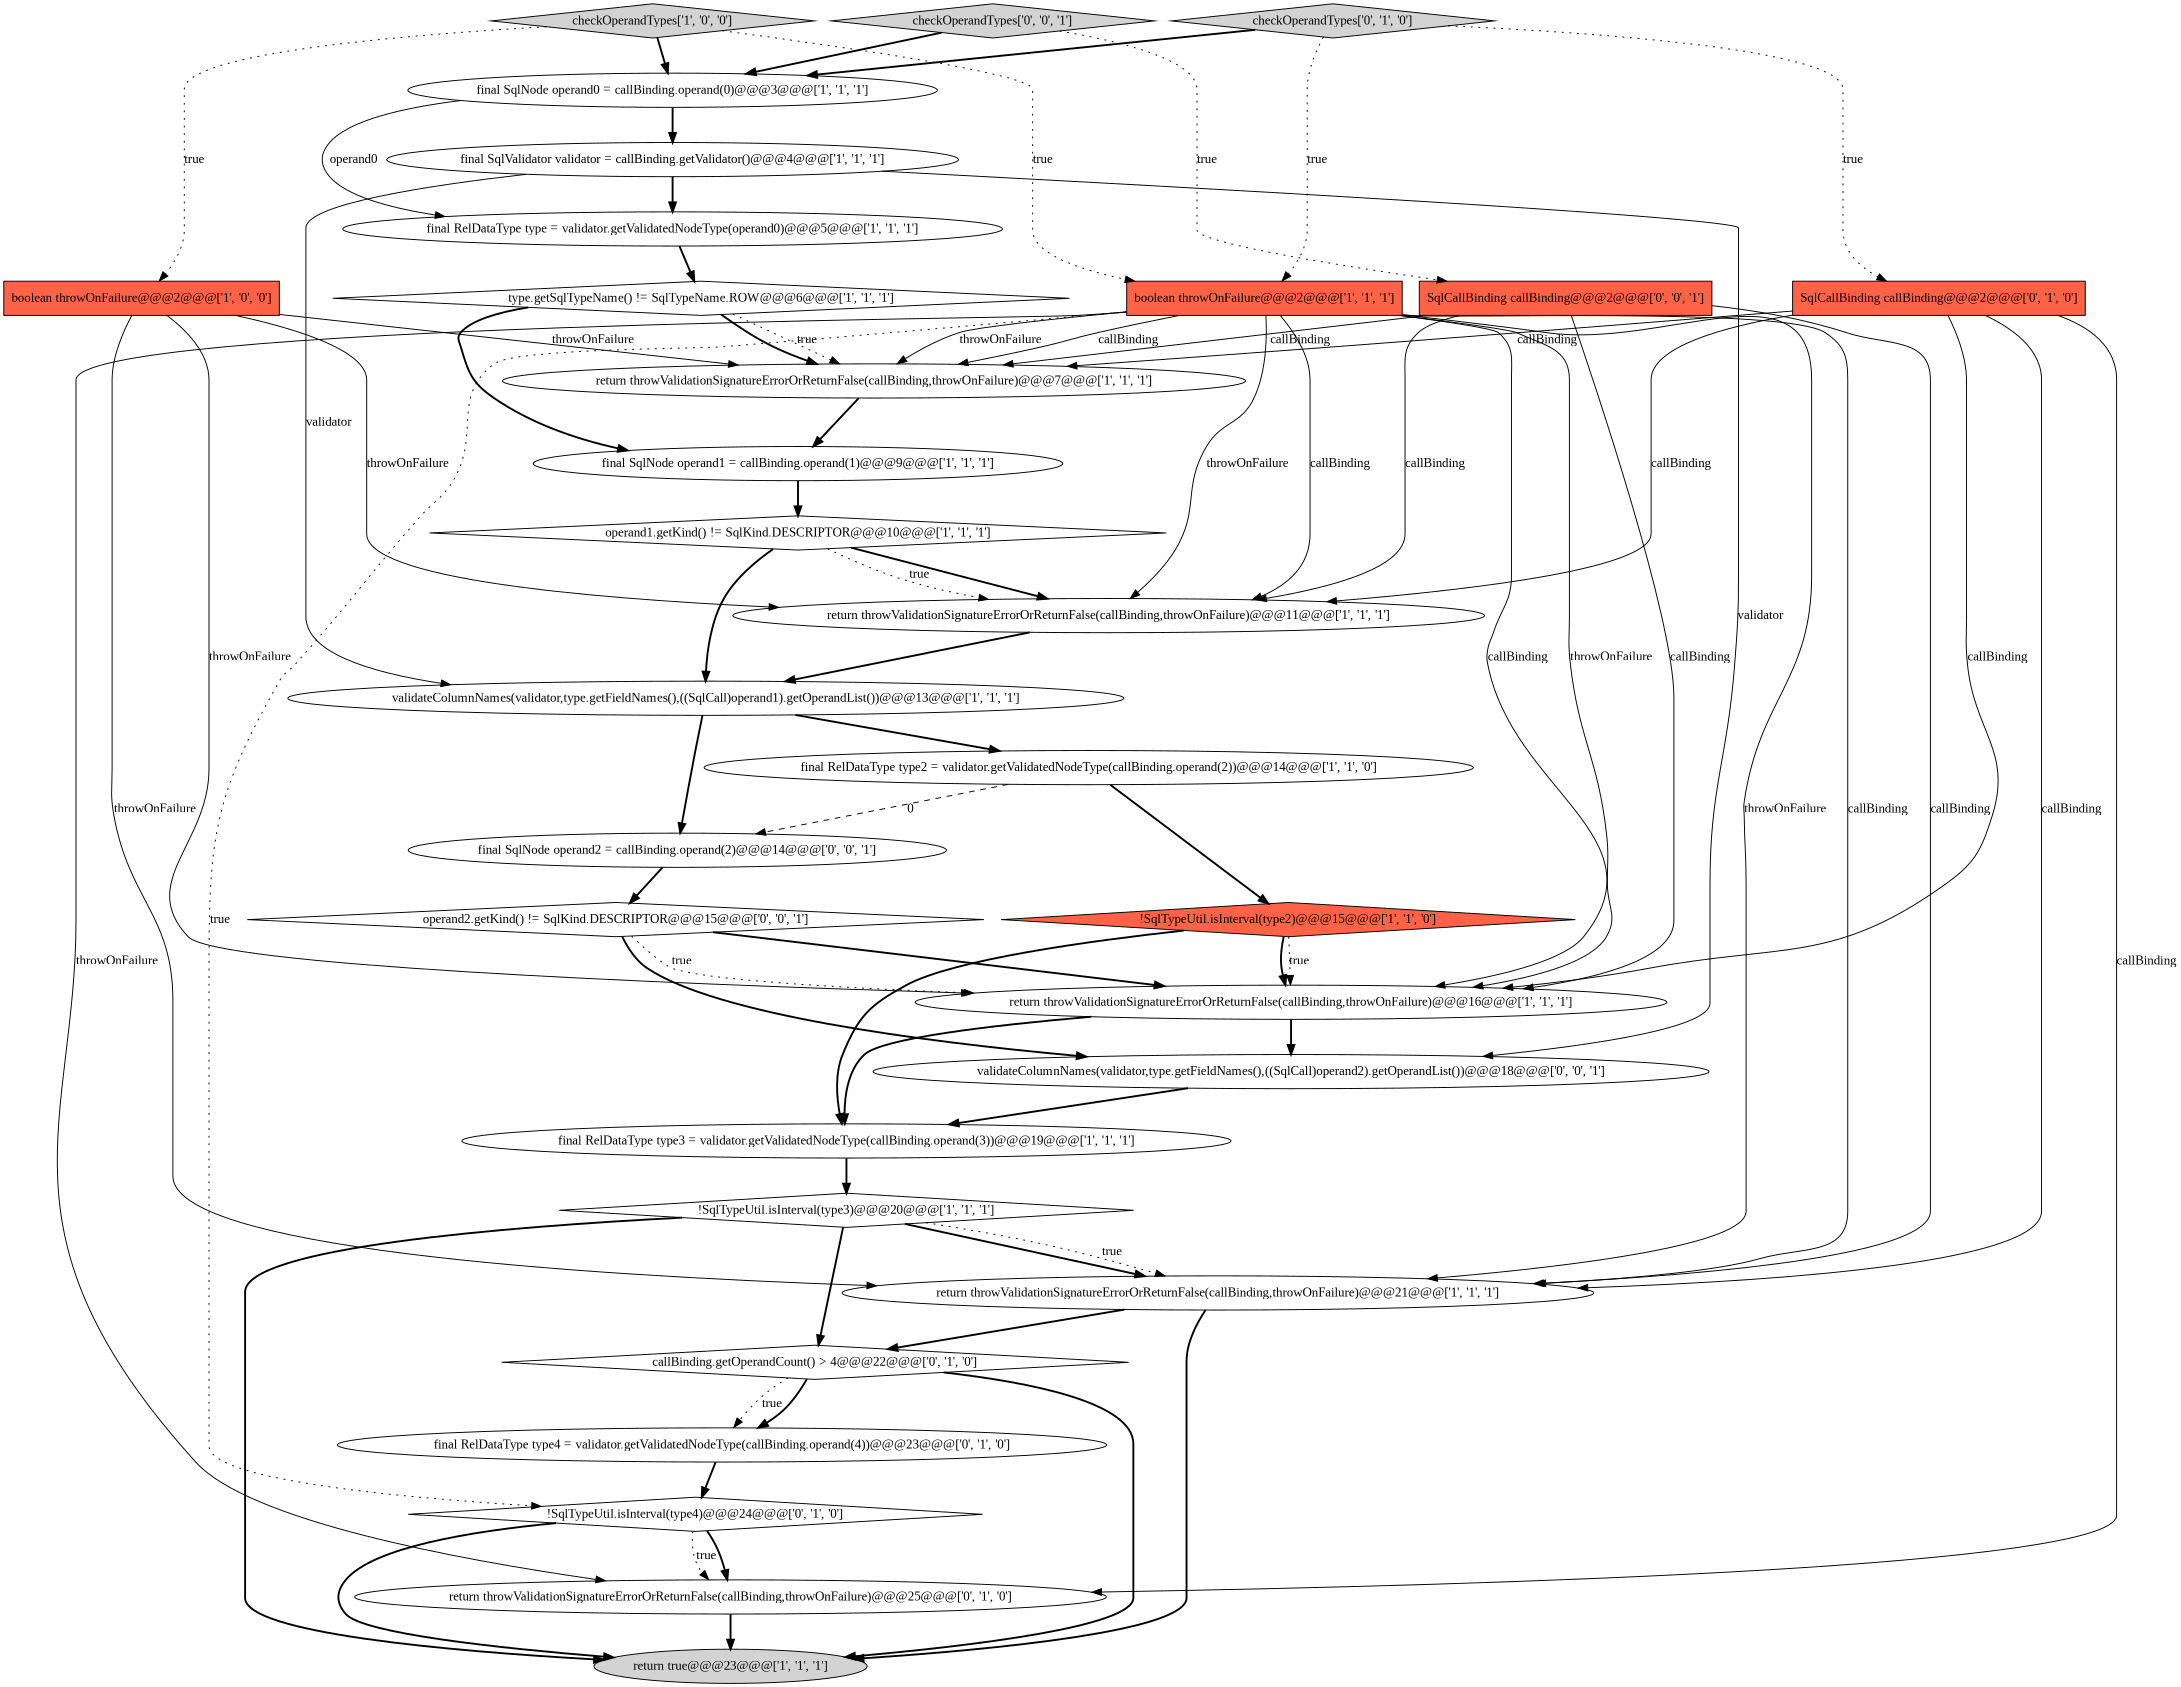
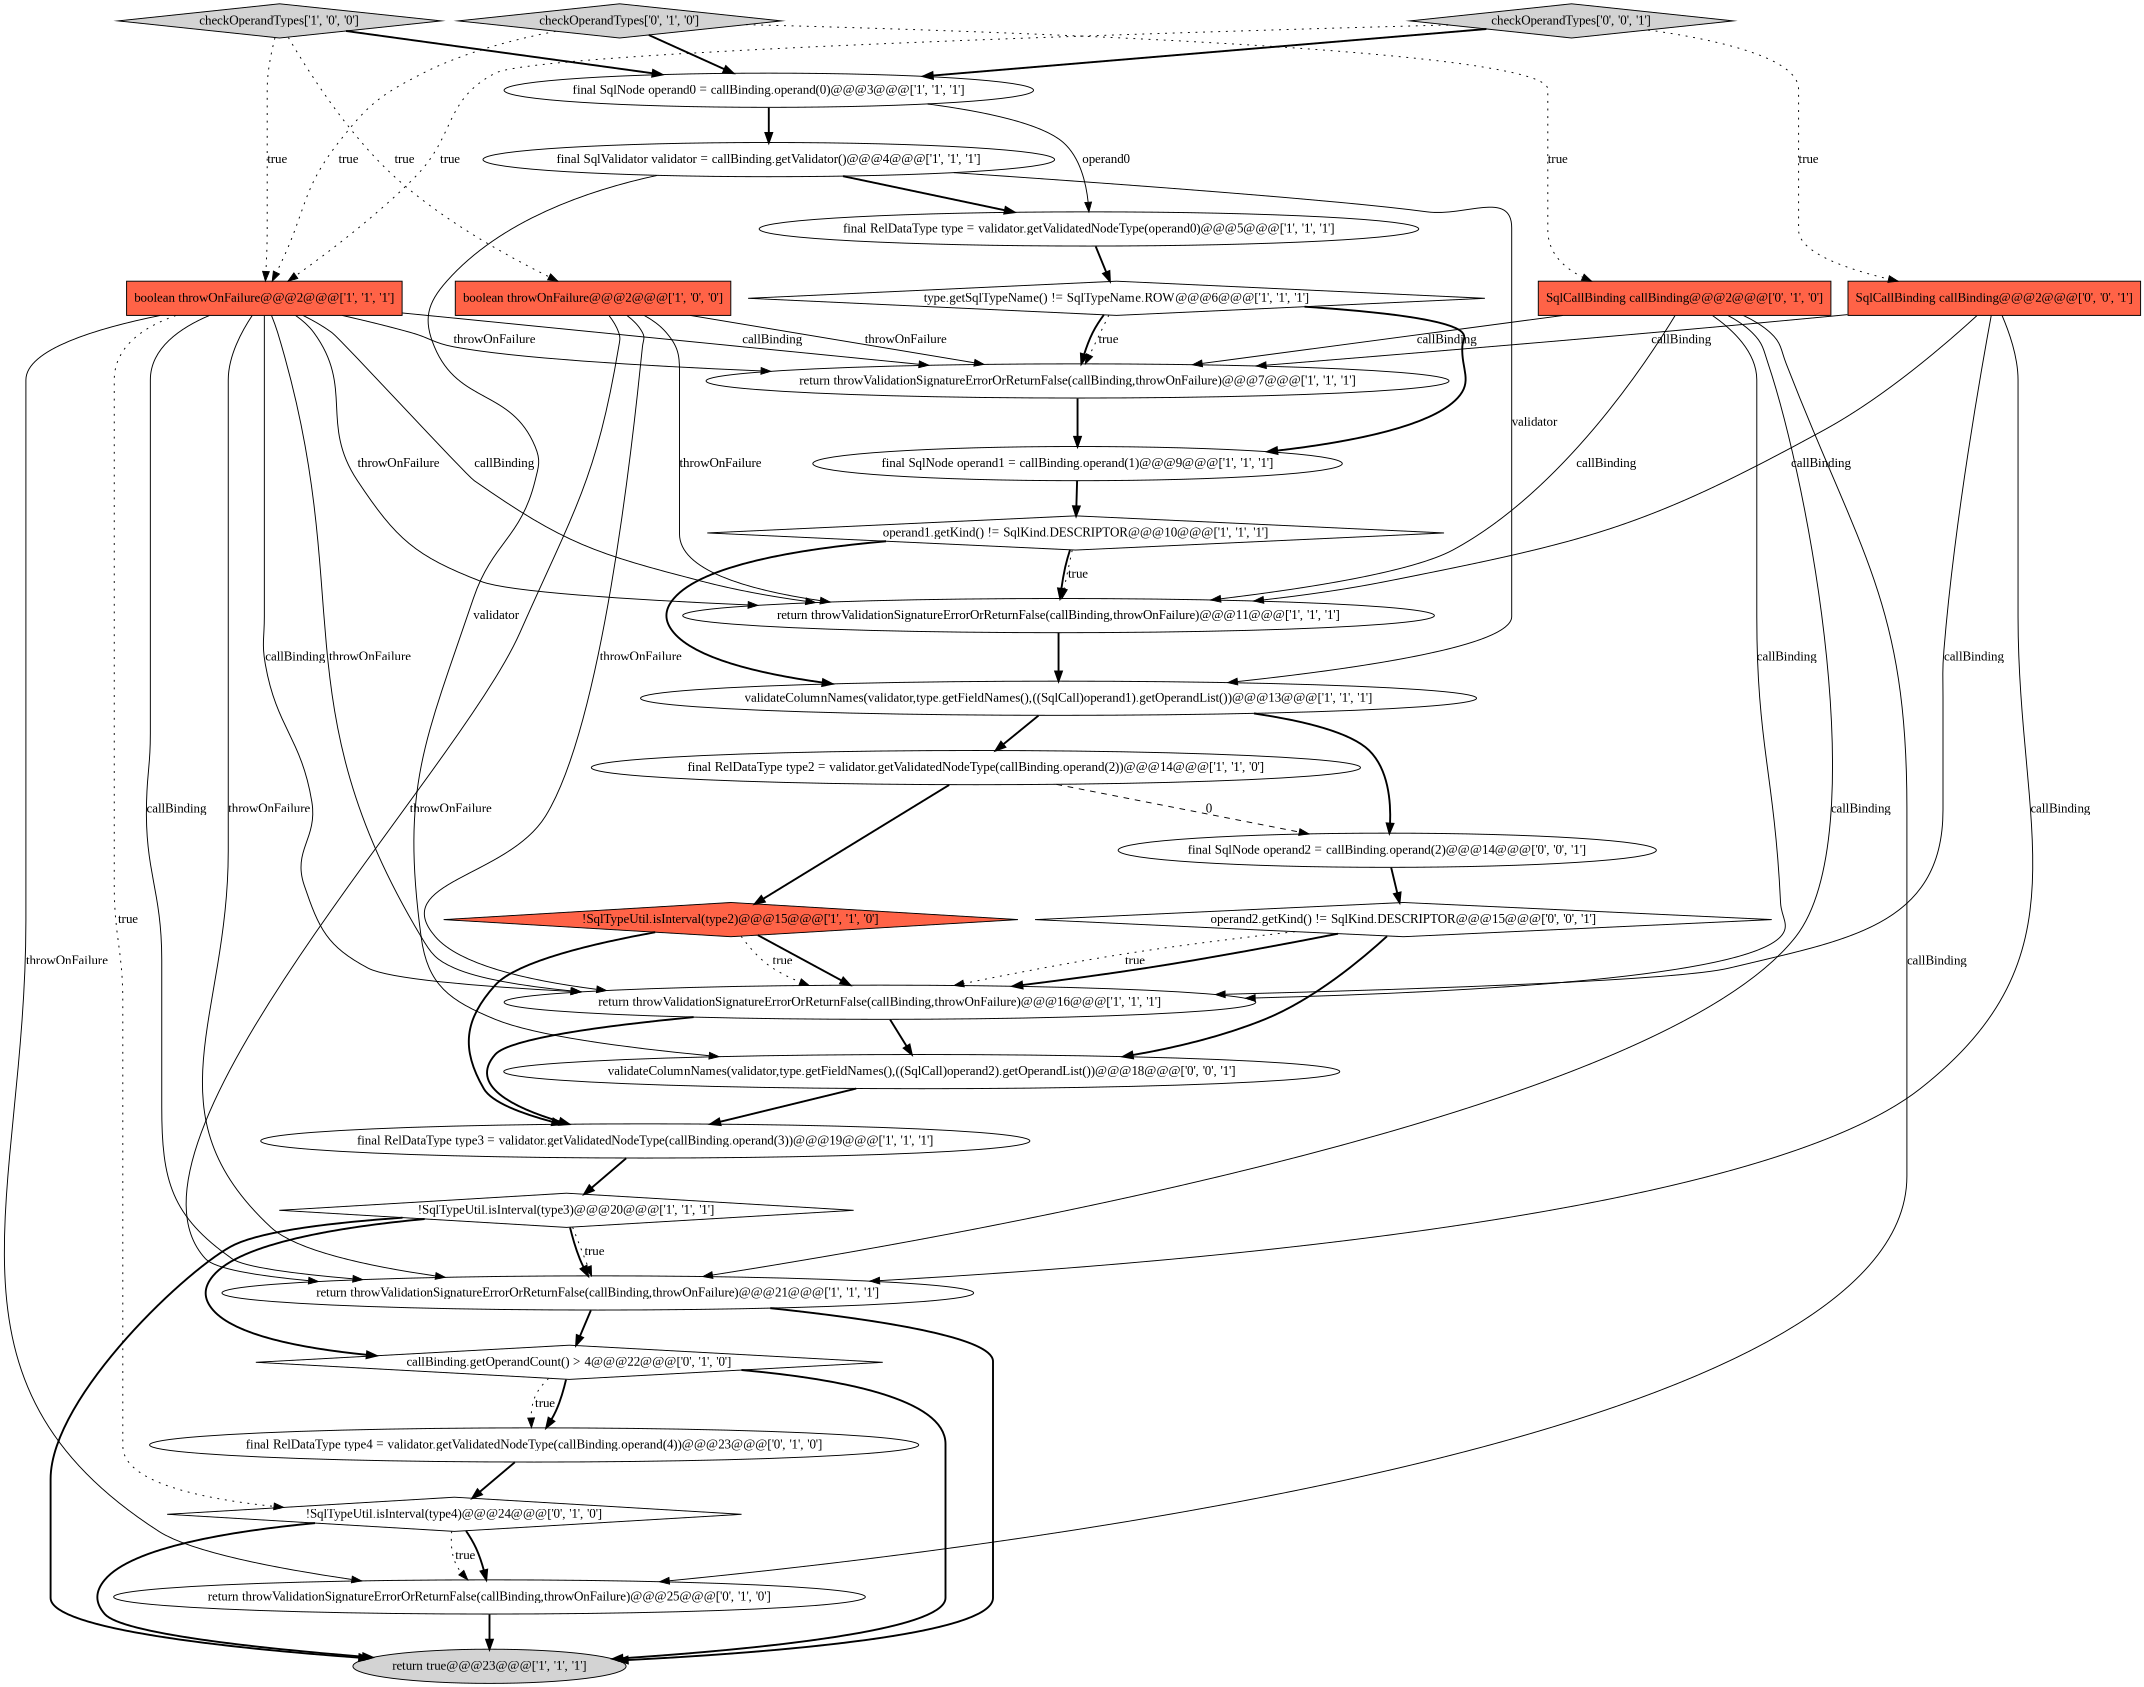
none -> (827, 46)
